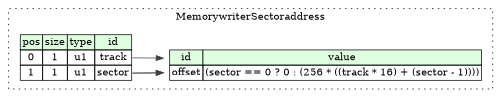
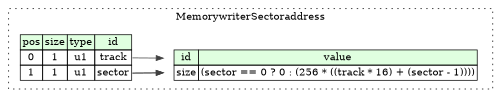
(186, 72) -> (186, 72)
